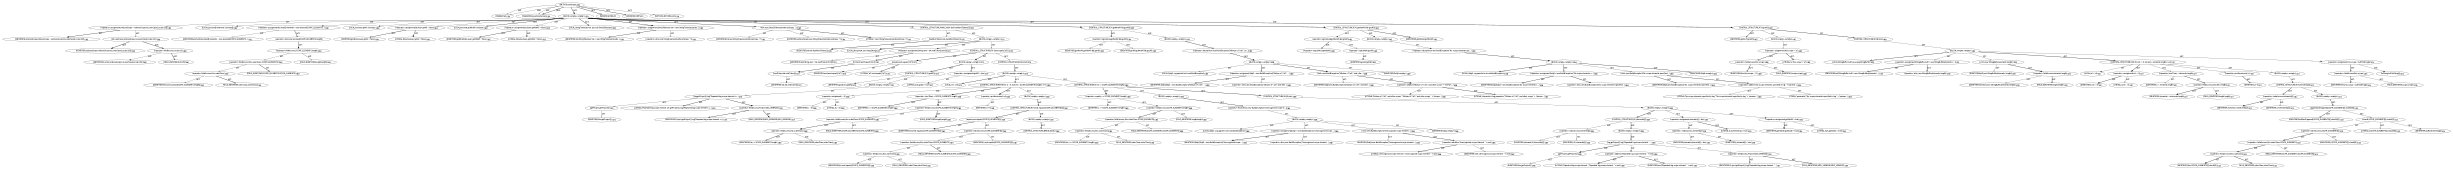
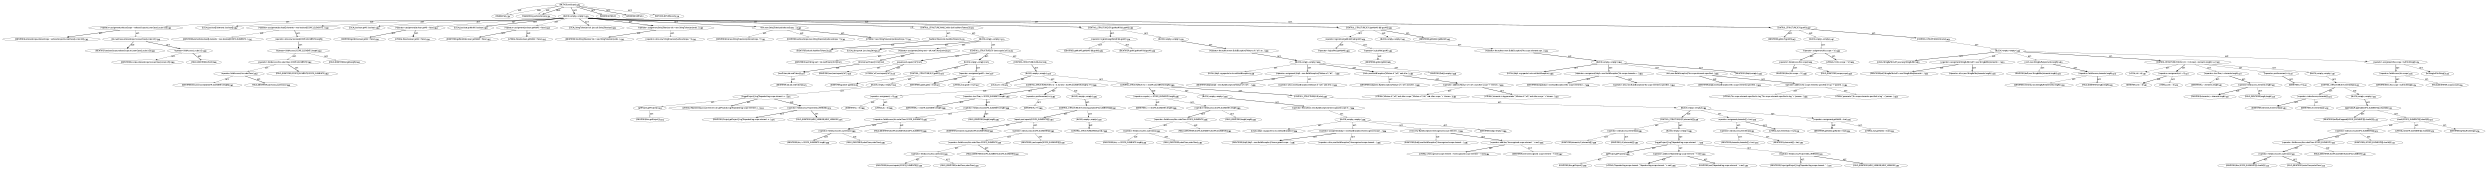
none -> (925, 85)
